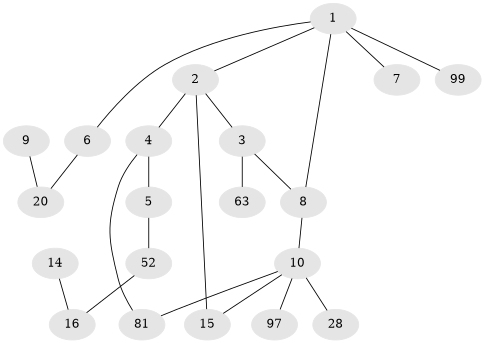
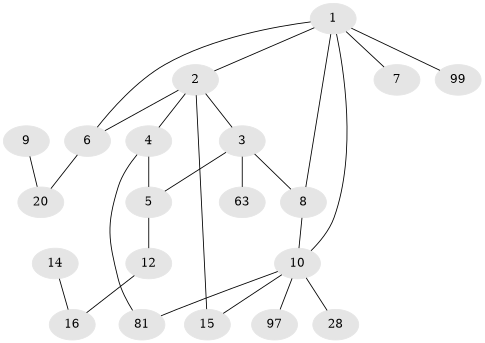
none -> (142, 110)
none -> (347, 146)
none -> (194, 173)
(149, 264) -> (149, 264)
